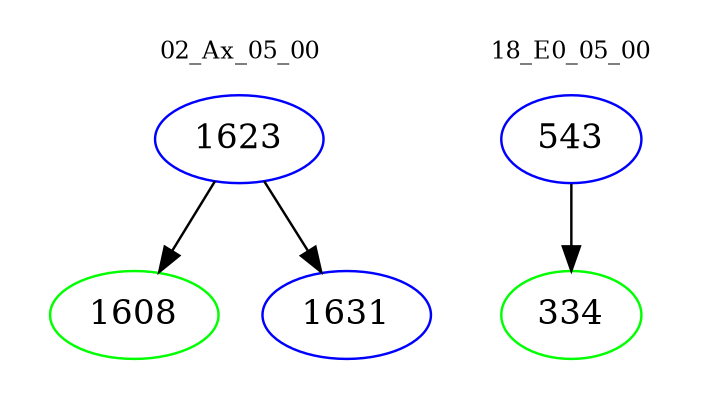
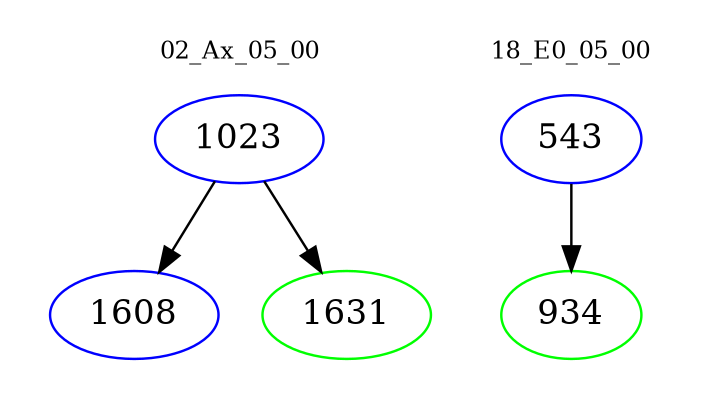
(239, 139) -> (239, 139)
(134, 315) -> (134, 315)
(347, 315) -> (347, 315)
(571, 315) -> (571, 315)
